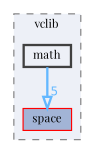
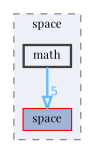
(47, 25) -> (47, 25)
